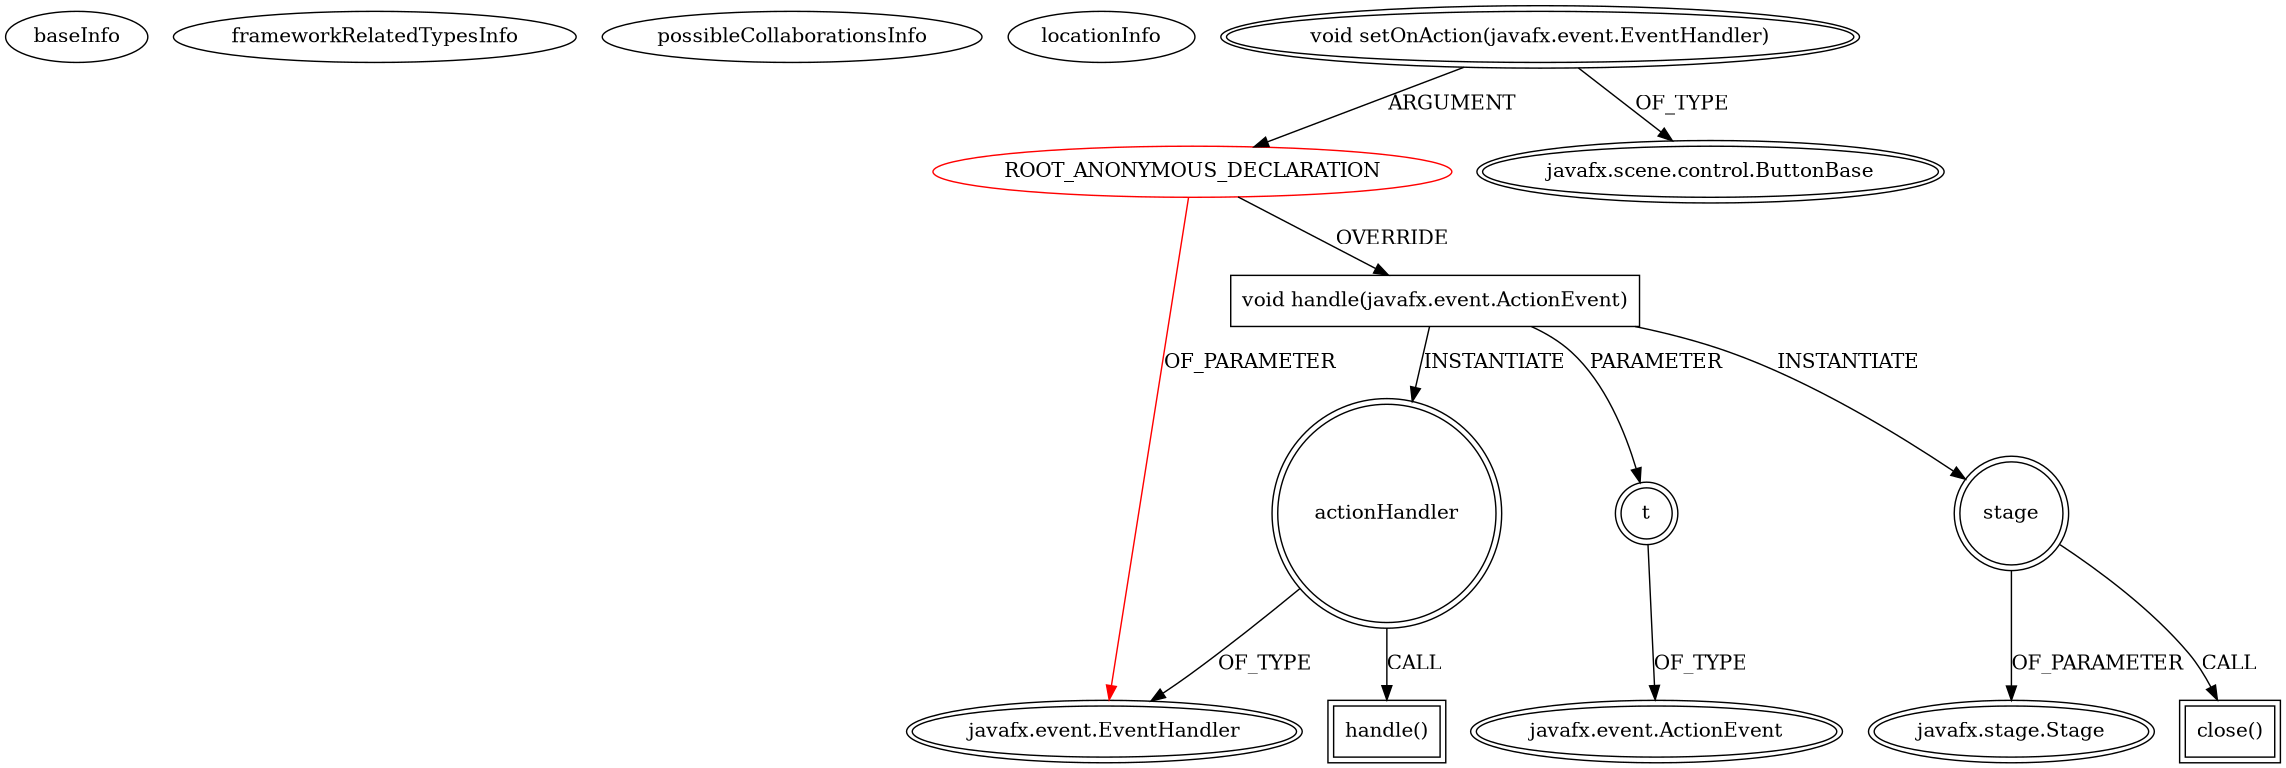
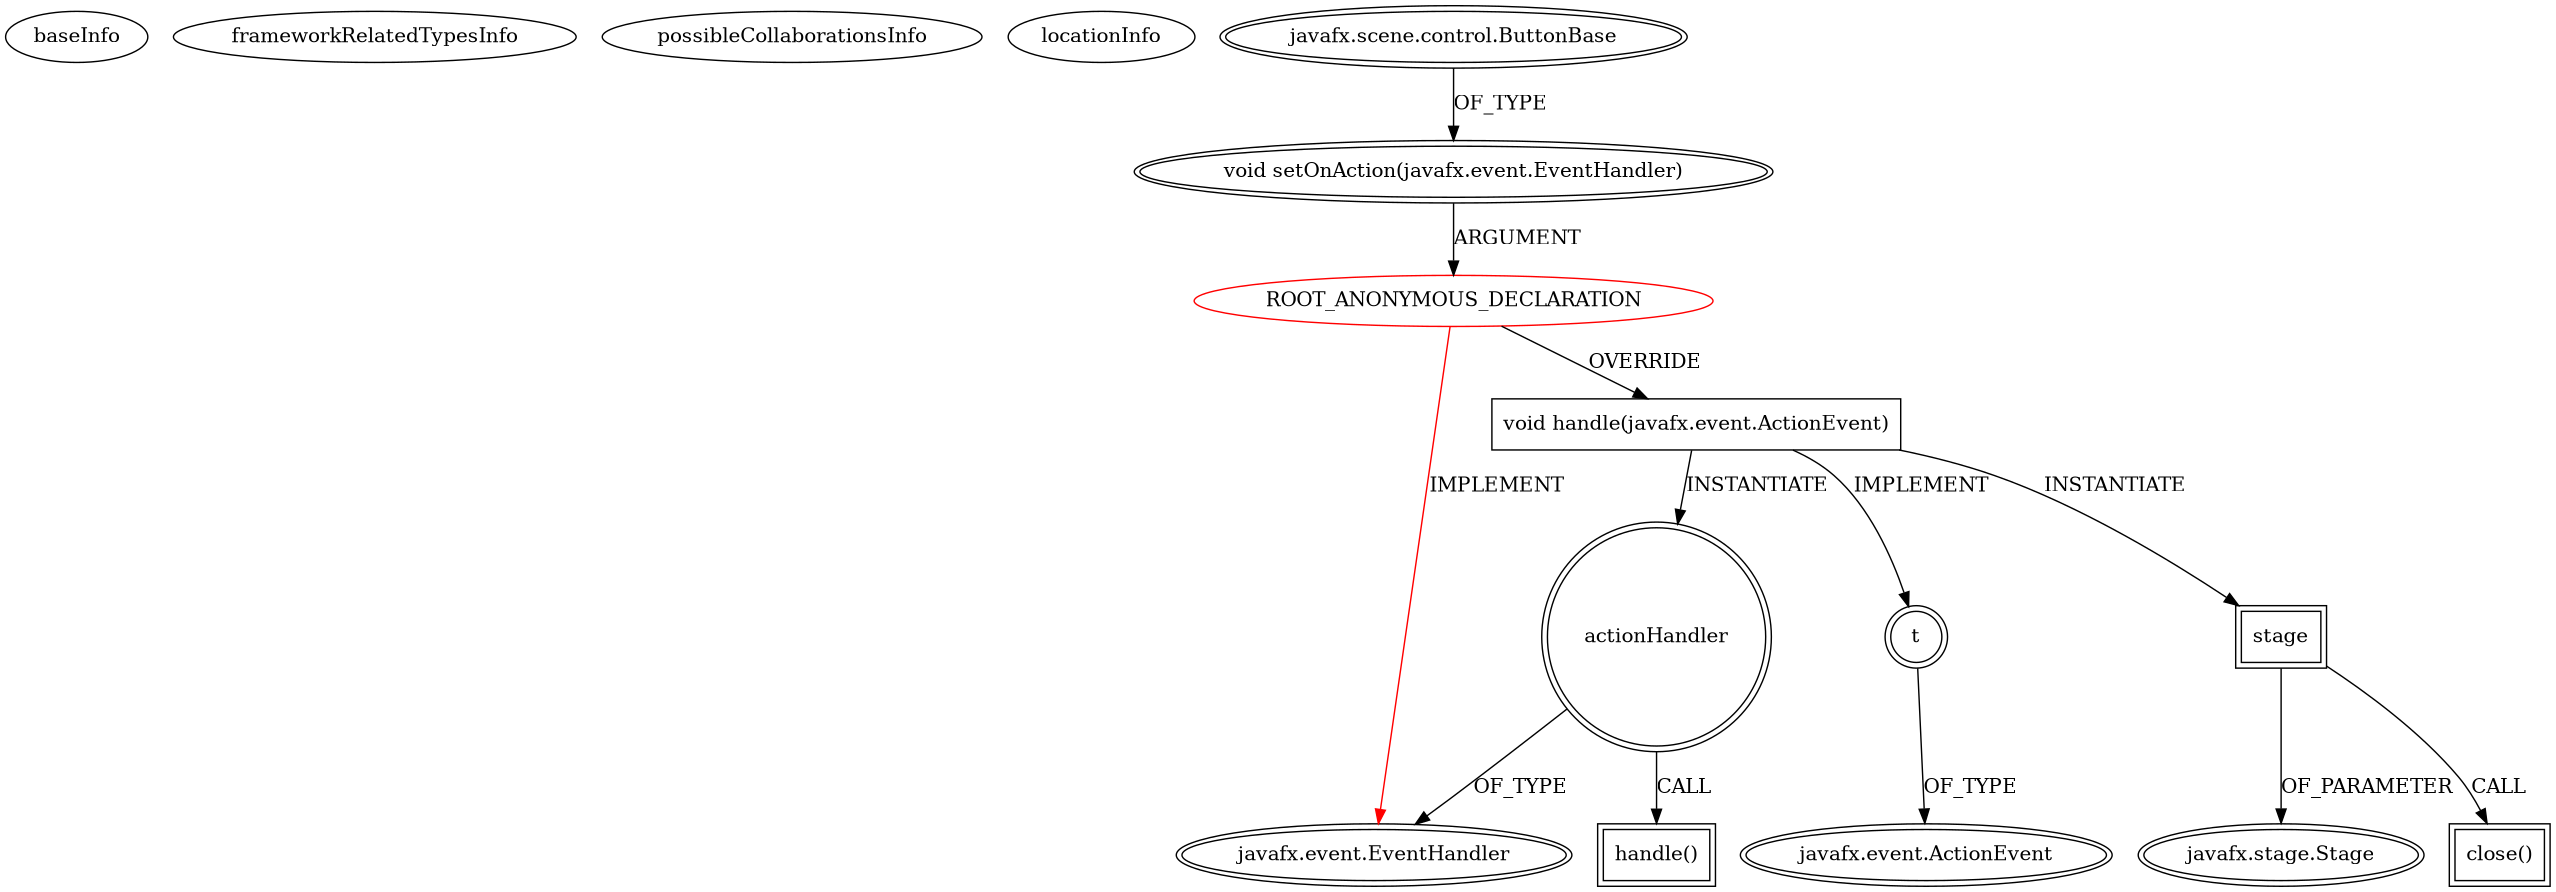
(1620, 100) -> (1454, 97)
(1250, 363) -> (1497, 486)
(1656, 363) -> (1921, 486)
(2011, 513) -> (2281, 637)
